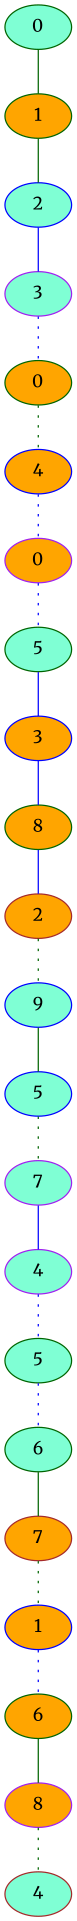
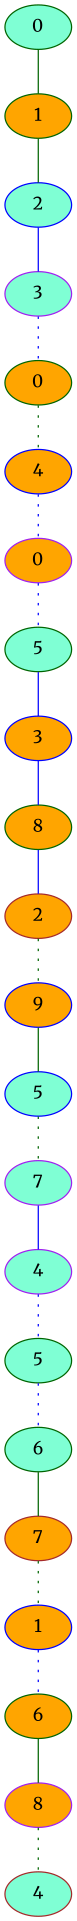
(38, 1005) -> (38, 1005)
